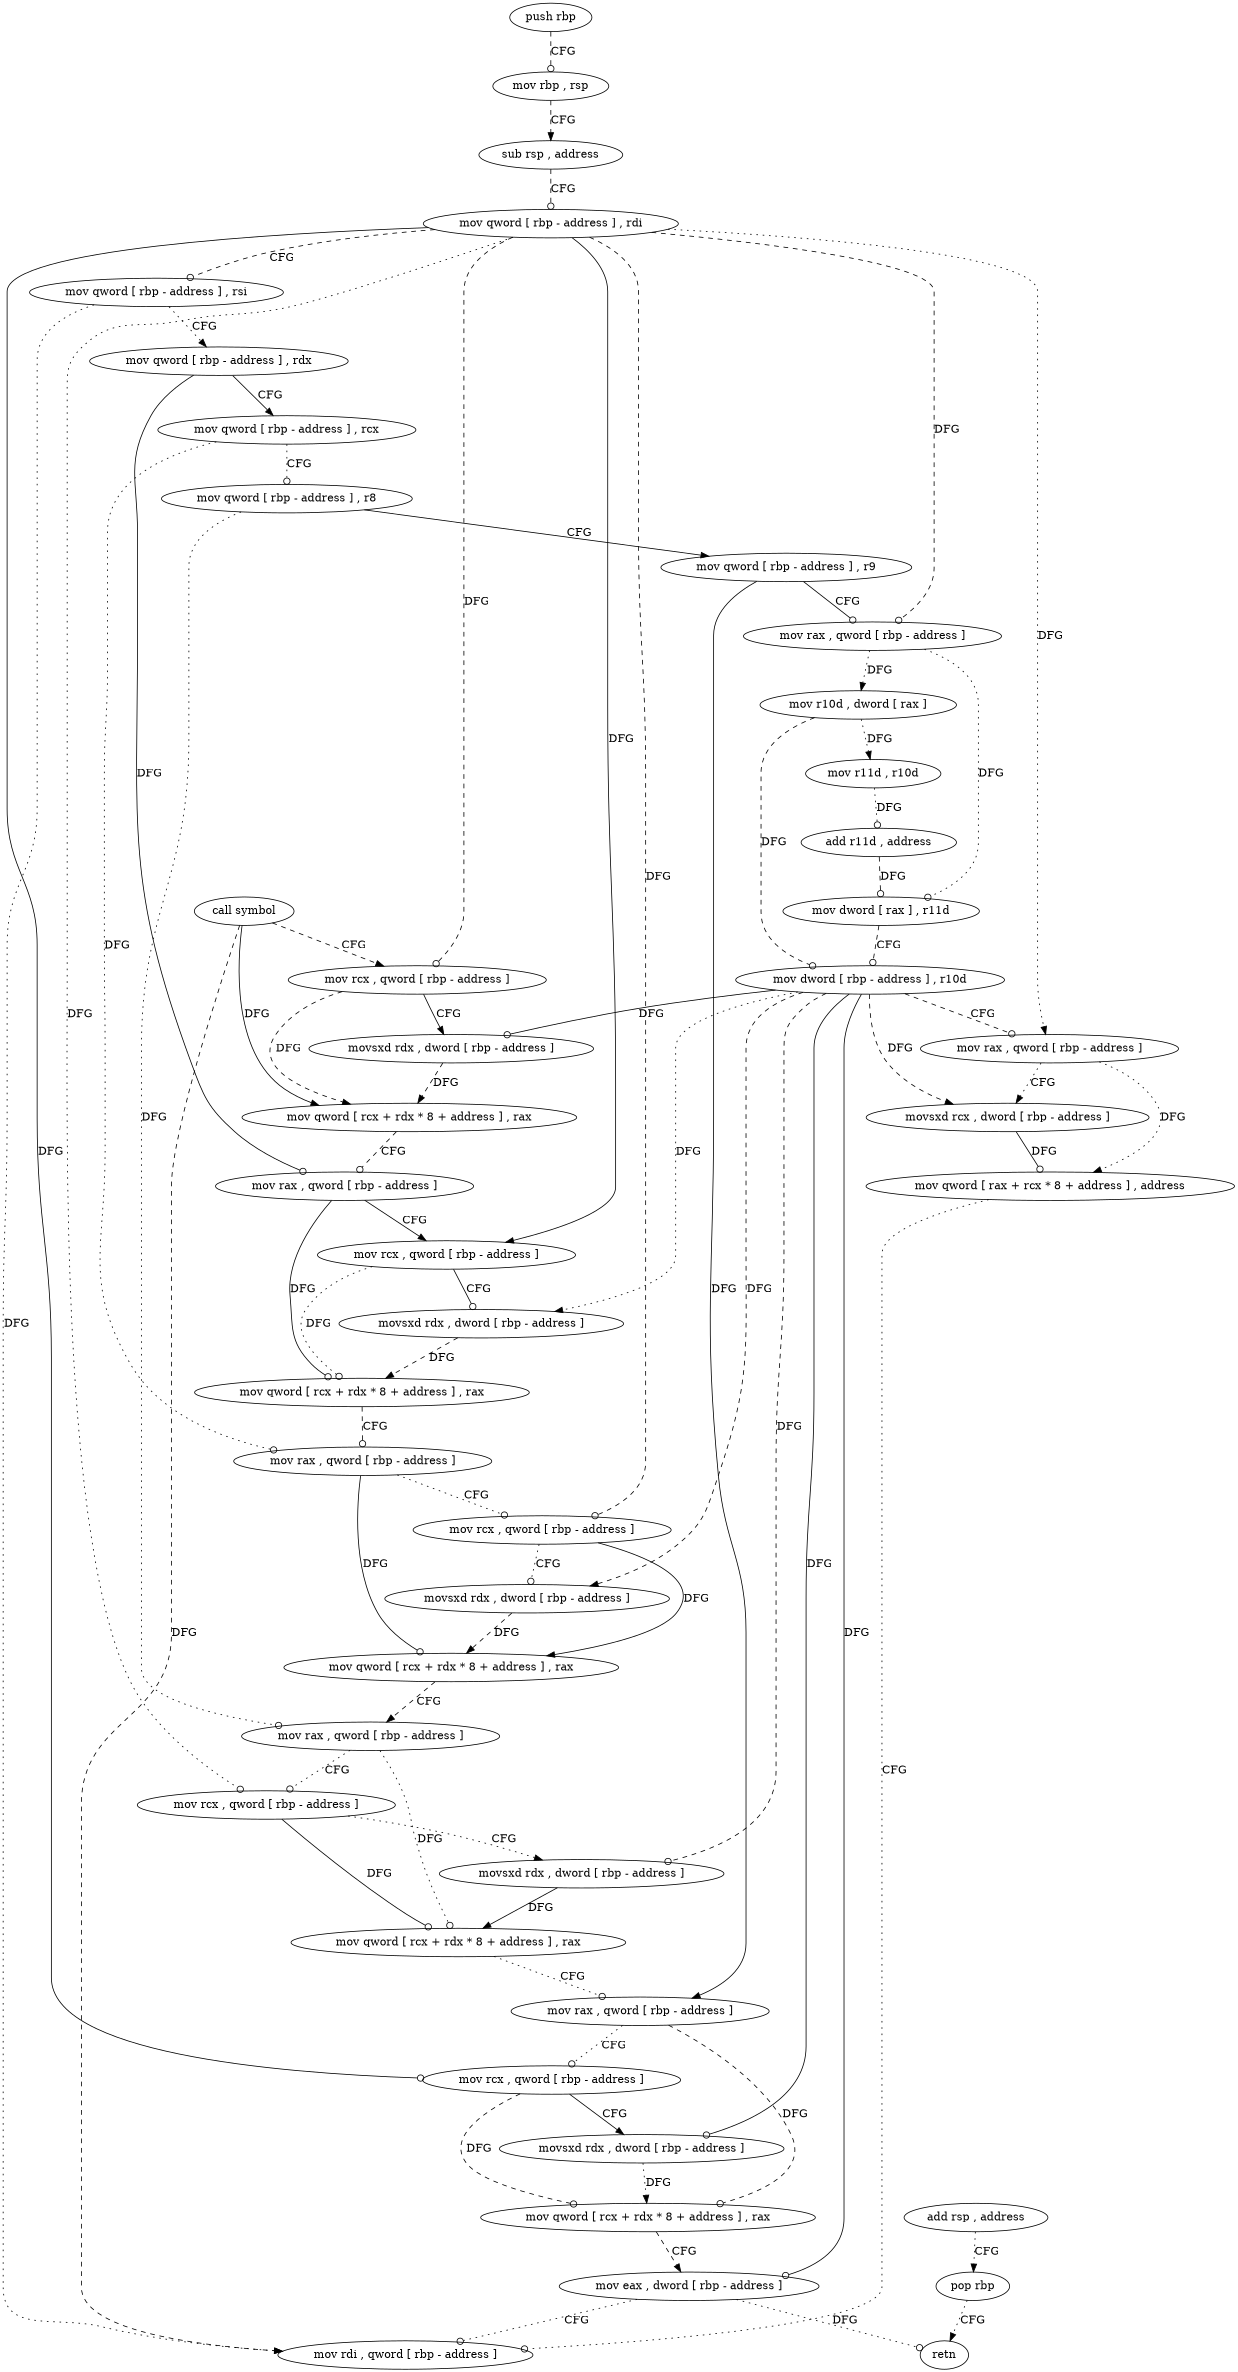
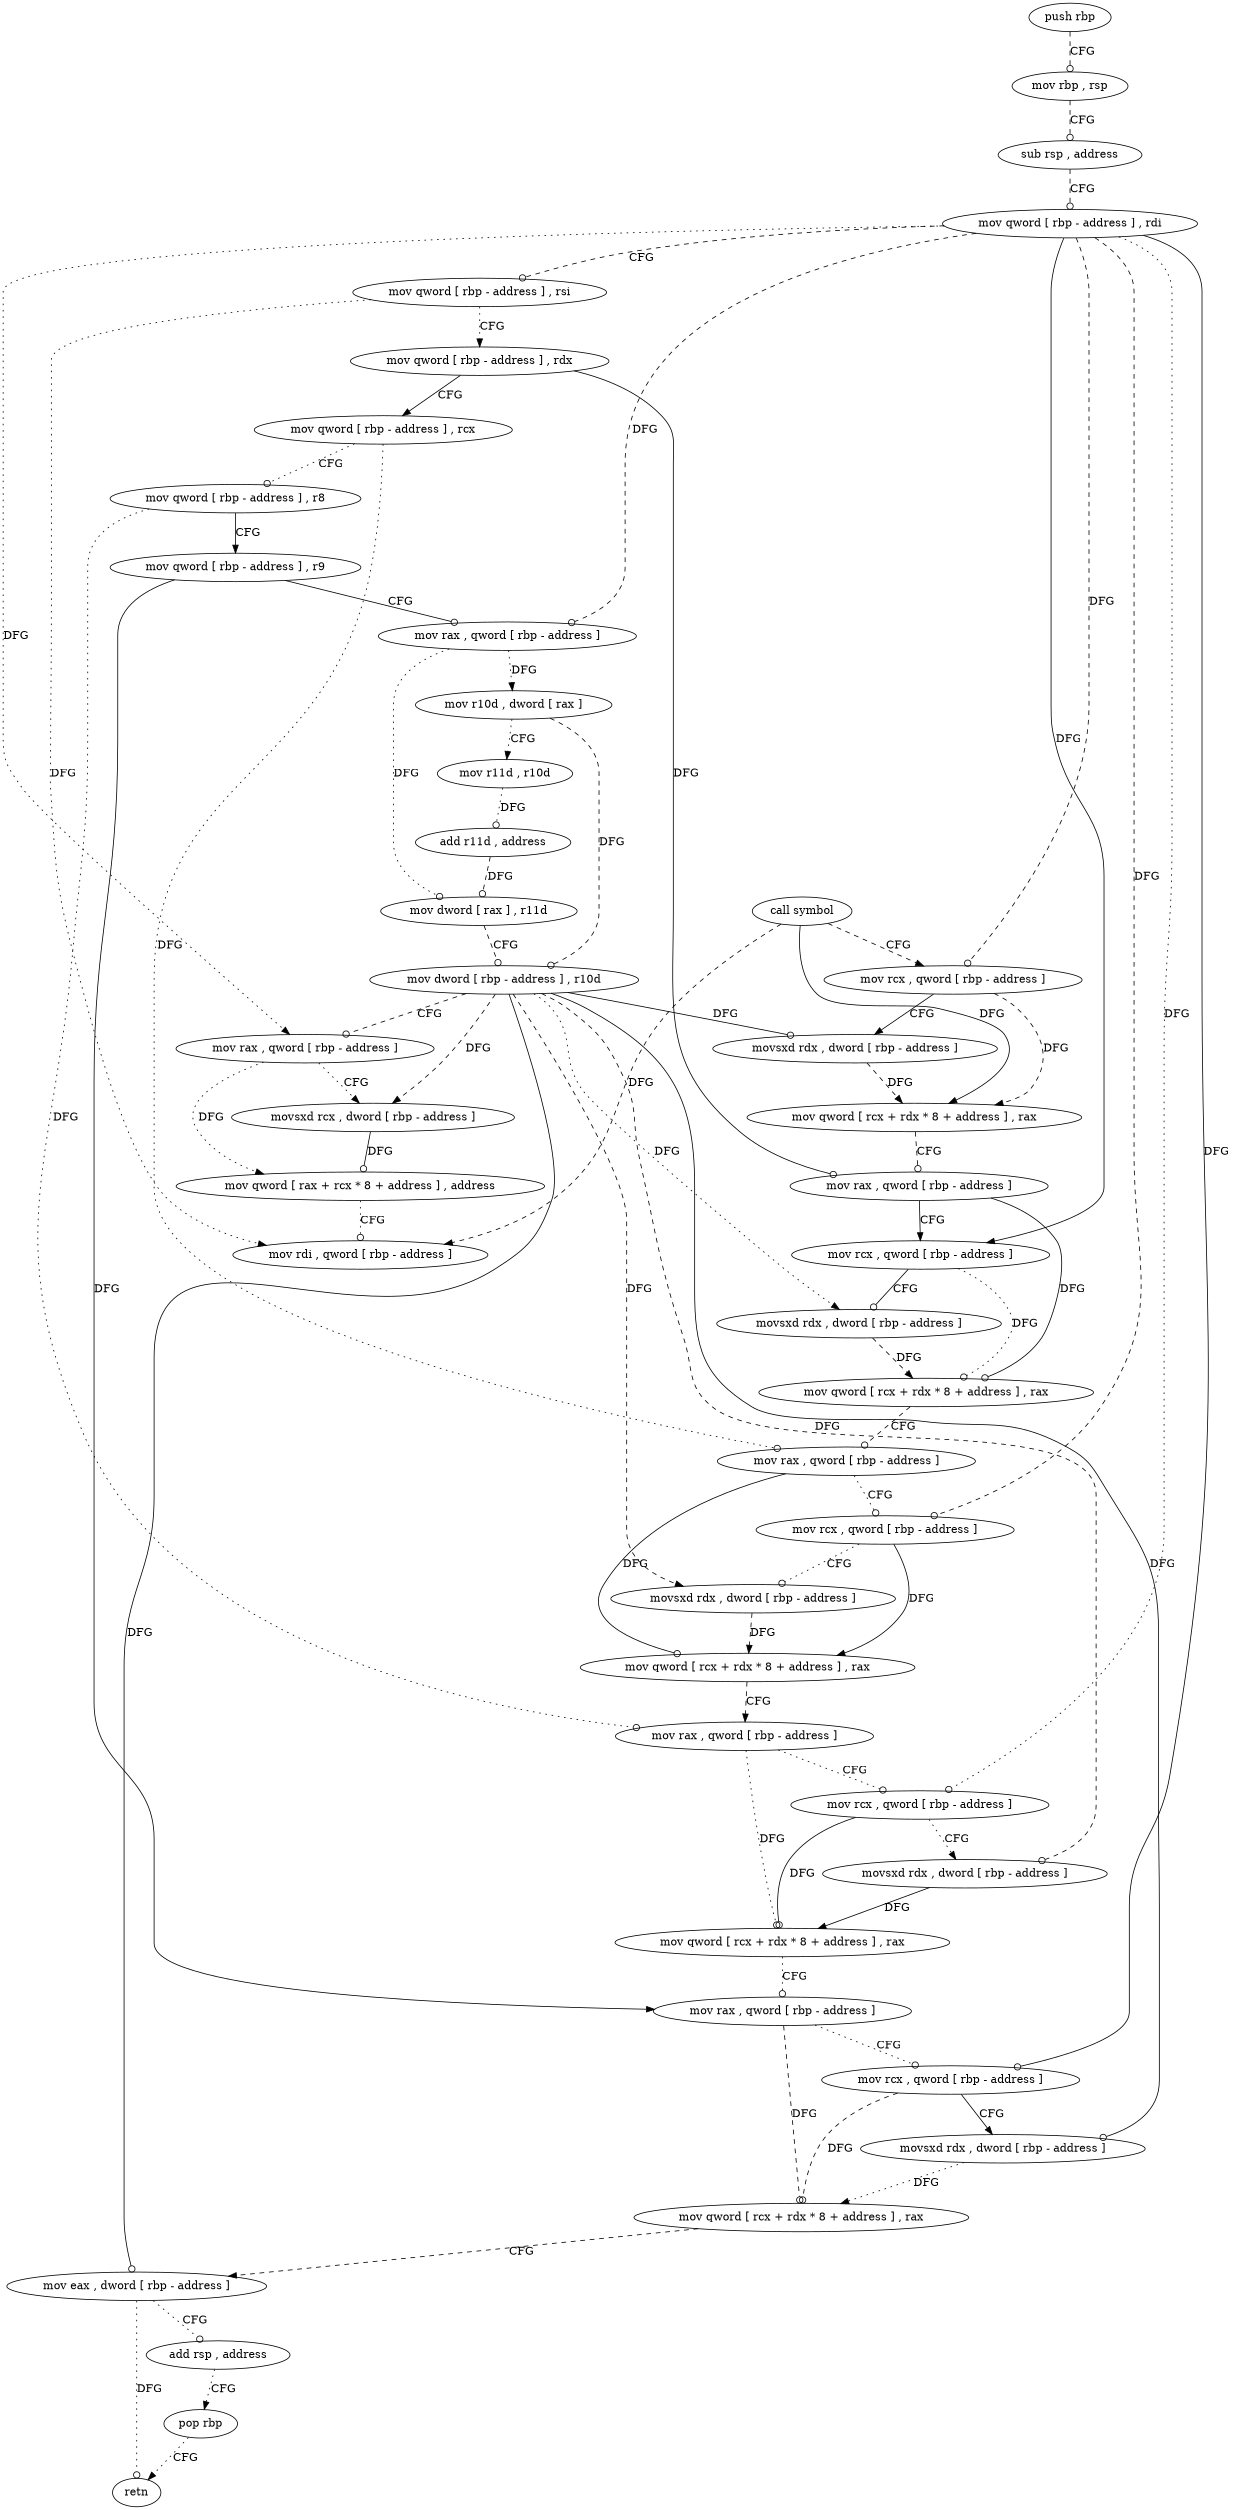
(551, 117) -> (1070, 117)
(880, 739) -> (523, 739)
(550, 2320) -> (175, 2319)
